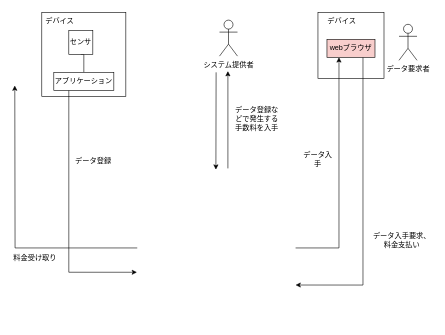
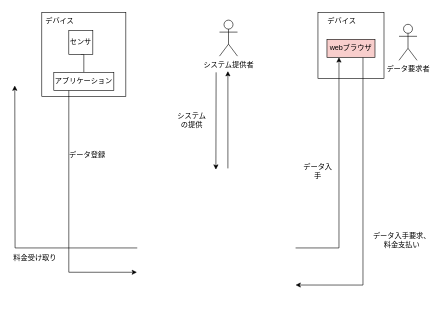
(257, 119) -> none
none -> (192, 120)
(318, 159) -> (318, 171)
(93, 161) -> (87, 155)
